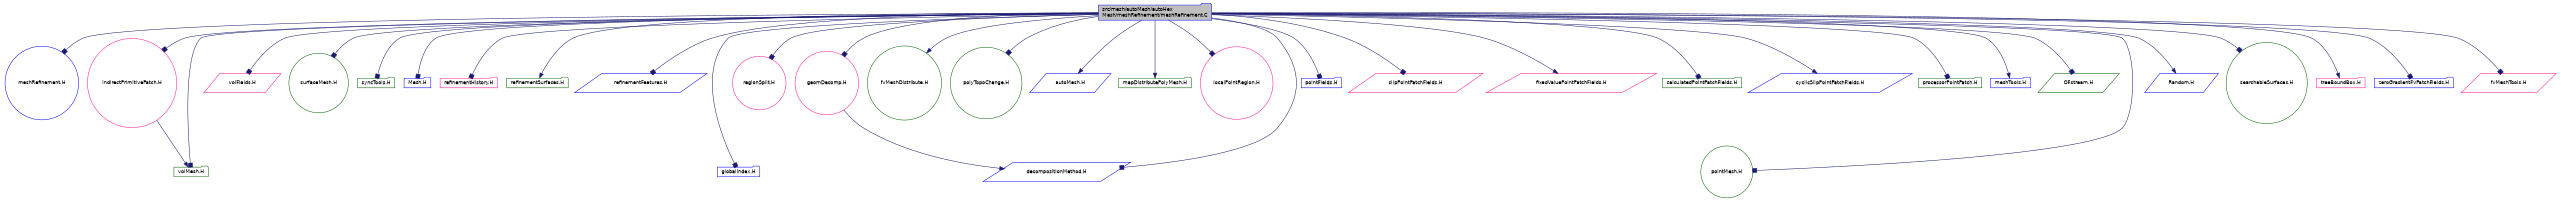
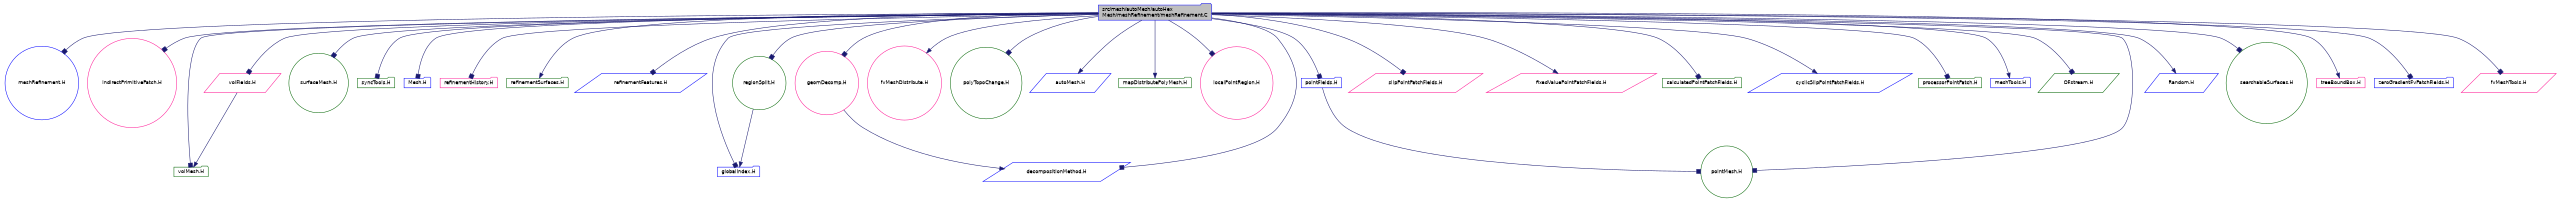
(759, 83) -> (759, 83)
(904, 83) -> (904, 83)
none -> (747, 136)
(171, 142) -> (217, 128)
none -> (1495, 162)
